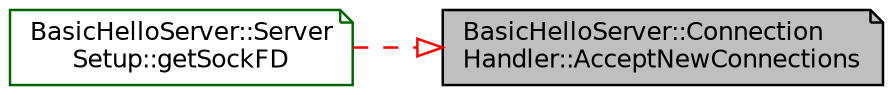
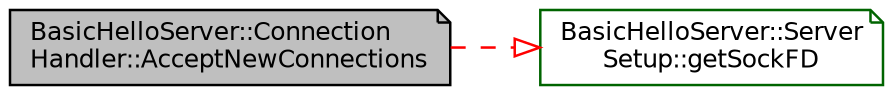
(385, 48) -> (483, 48)
